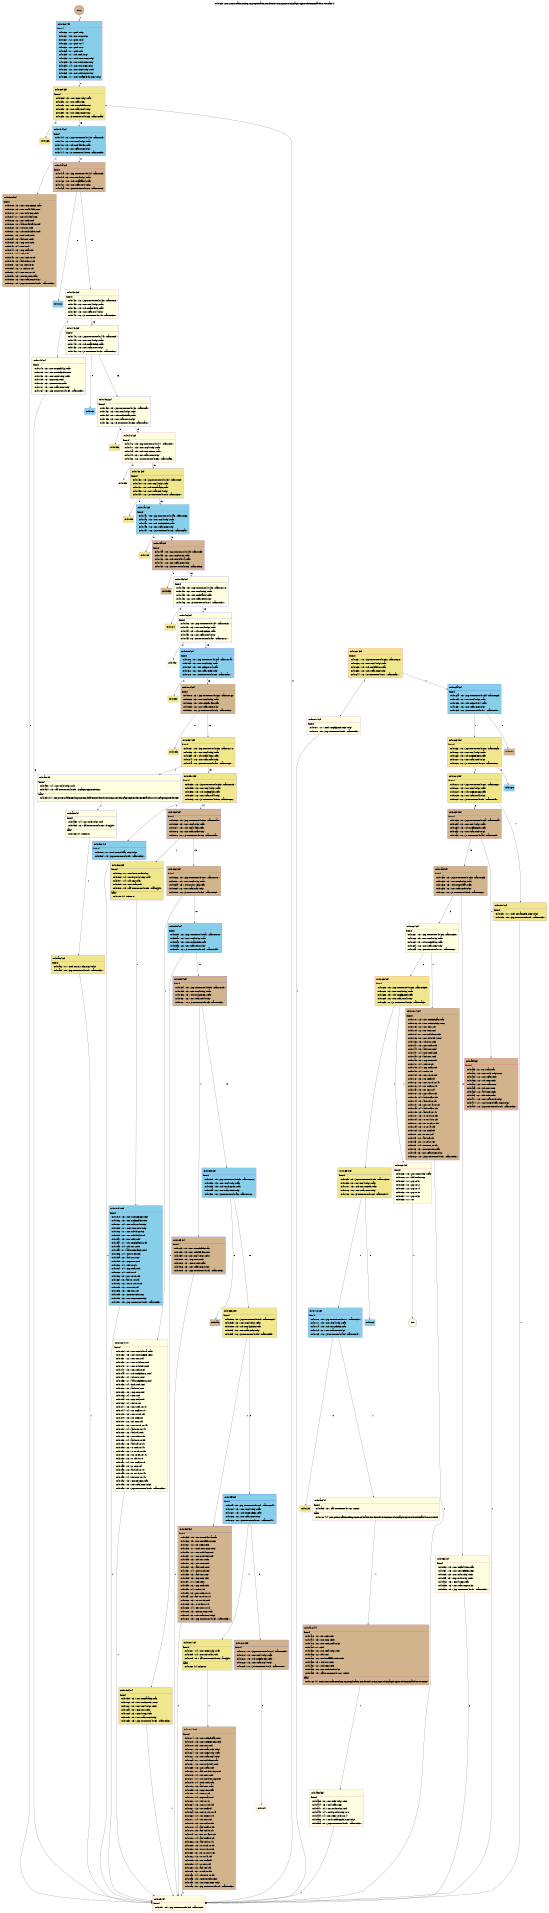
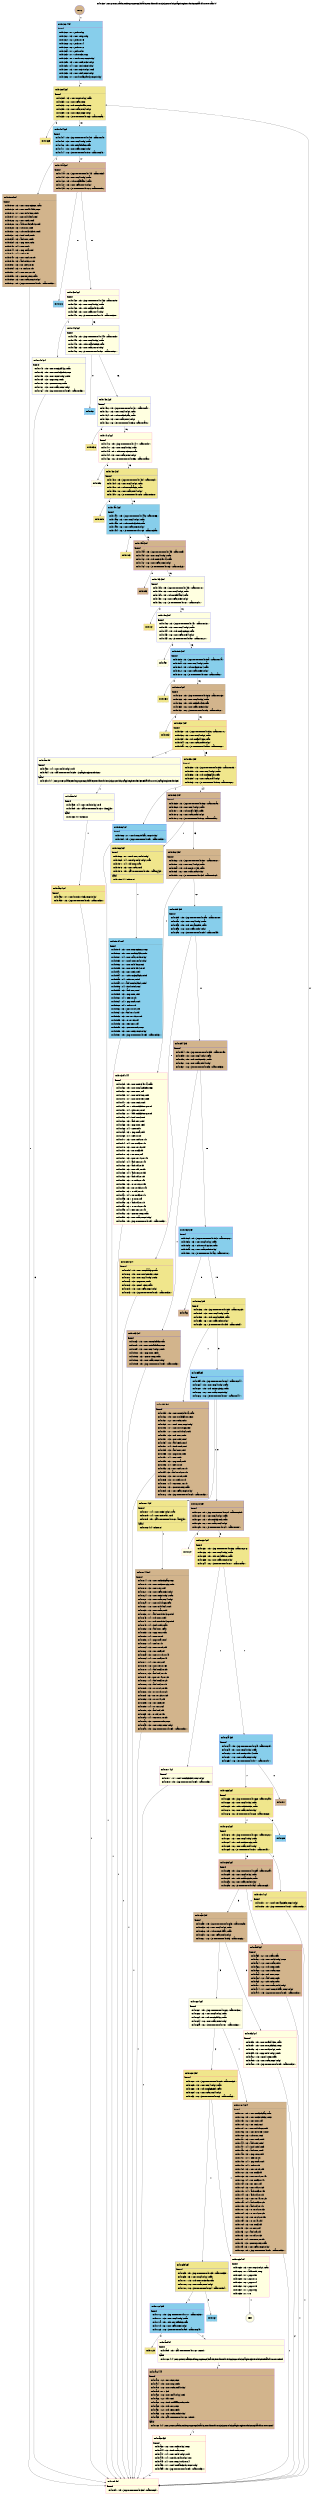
none -> (219, 1533)
